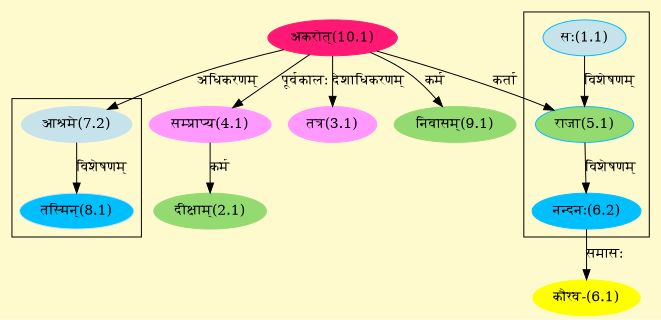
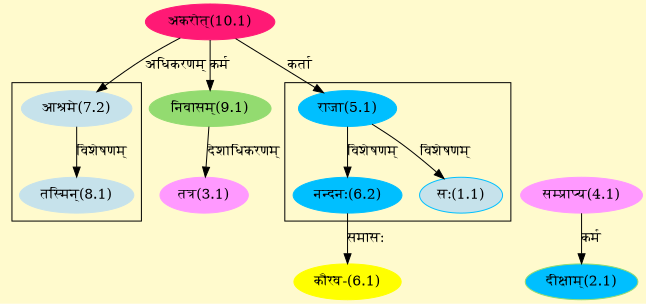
(333, 76) -> (207, 147)
(585, 76) -> (405, 147)
(275, 78) -> none
(585, 124) -> (348, 109)
(77, 211) -> (77, 195)
(210, 211) -> (582, 282)
